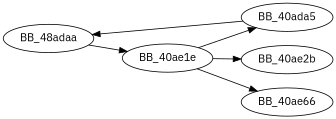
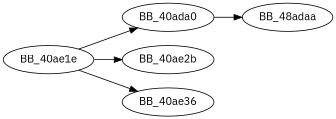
(287, 17) -> (168, 17)
(104, 48) -> none
(287, 102) -> (168, 102)
